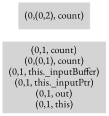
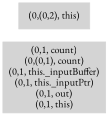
(54, 16) -> (54, 16)
